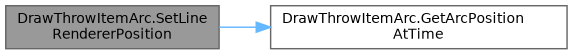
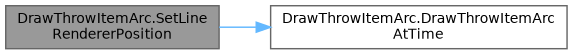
(419, 27) -> (419, 27)
